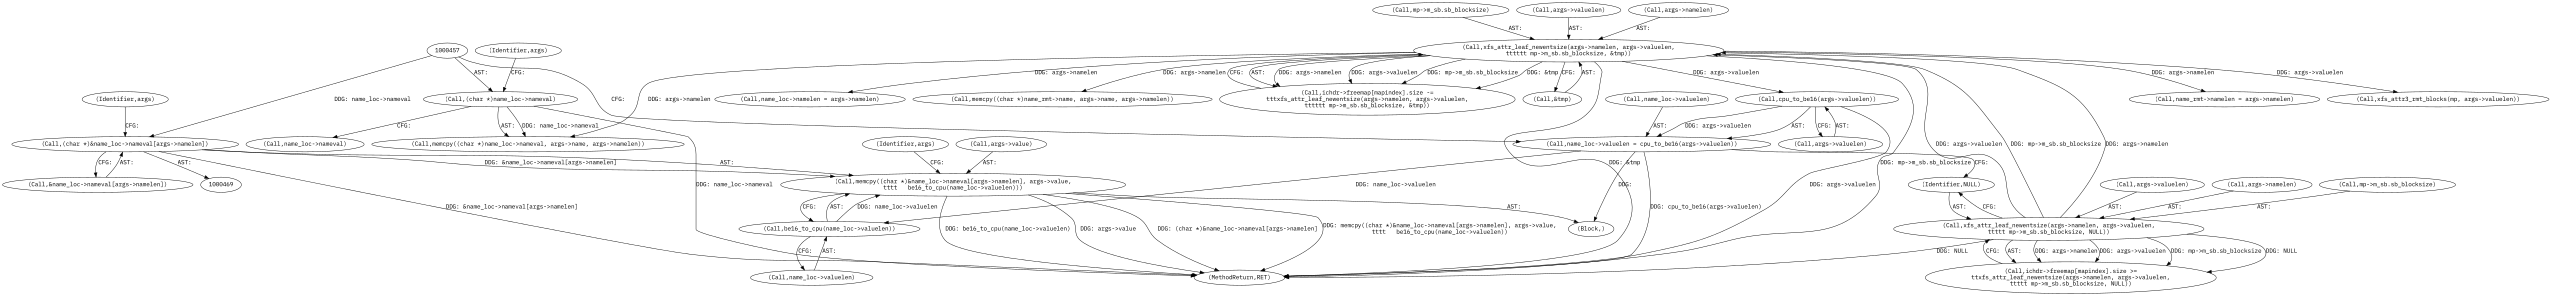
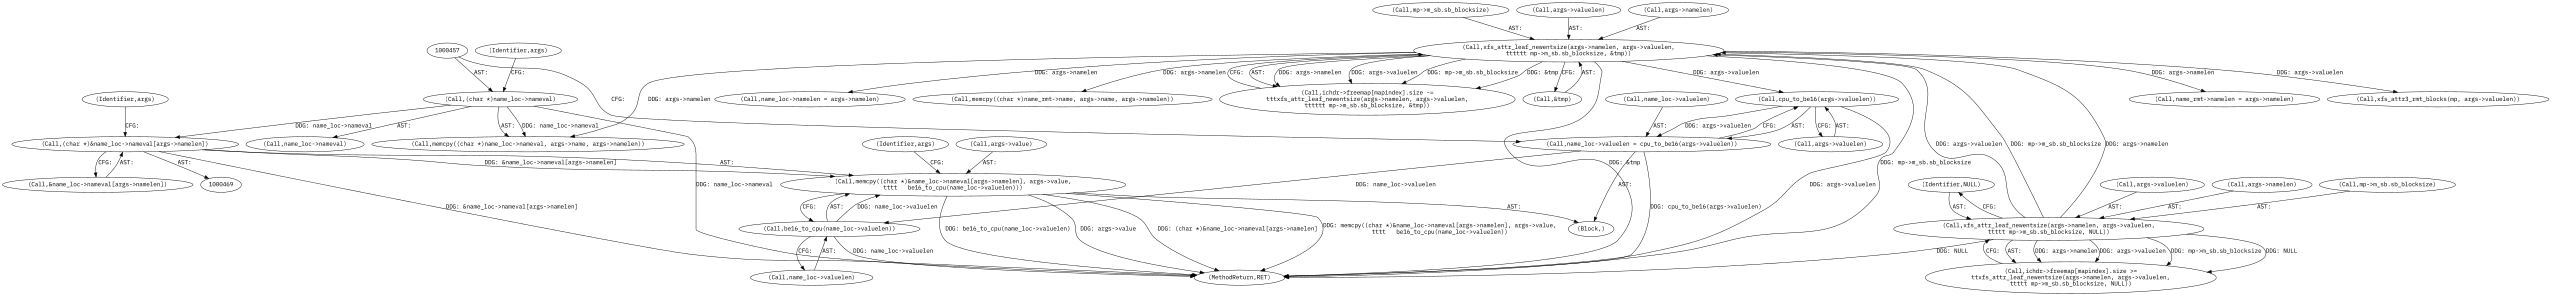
(293, 96) -> (315, 120)
(406, 126) -> (406, 126)
(1862, 153) -> (1758, 126)
(1627, 185) -> (1627, 185)
none -> (1008, 270)
